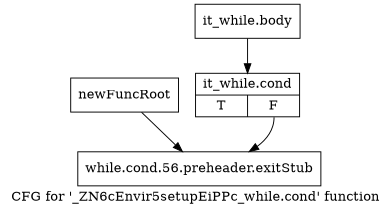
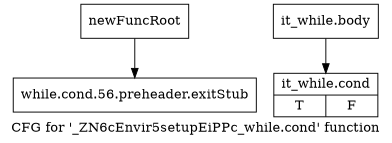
(269, 134) -> none
